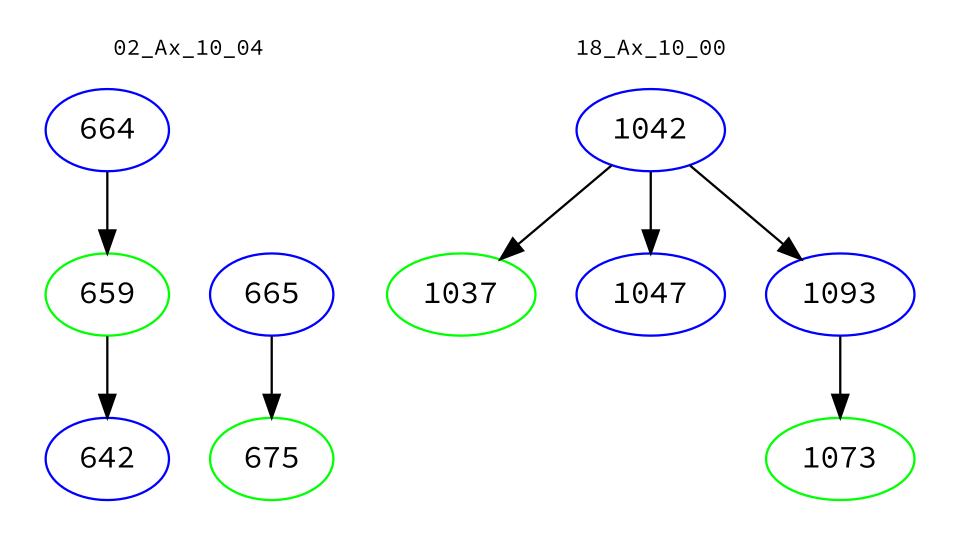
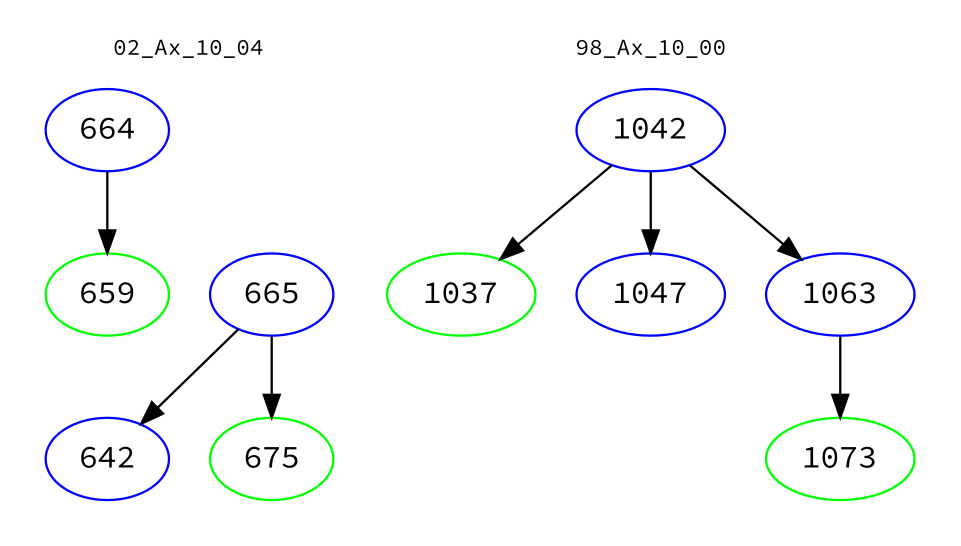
(652, 49) -> (652, 49)
(840, 295) -> (840, 295)
(107, 366) -> (198, 369)
